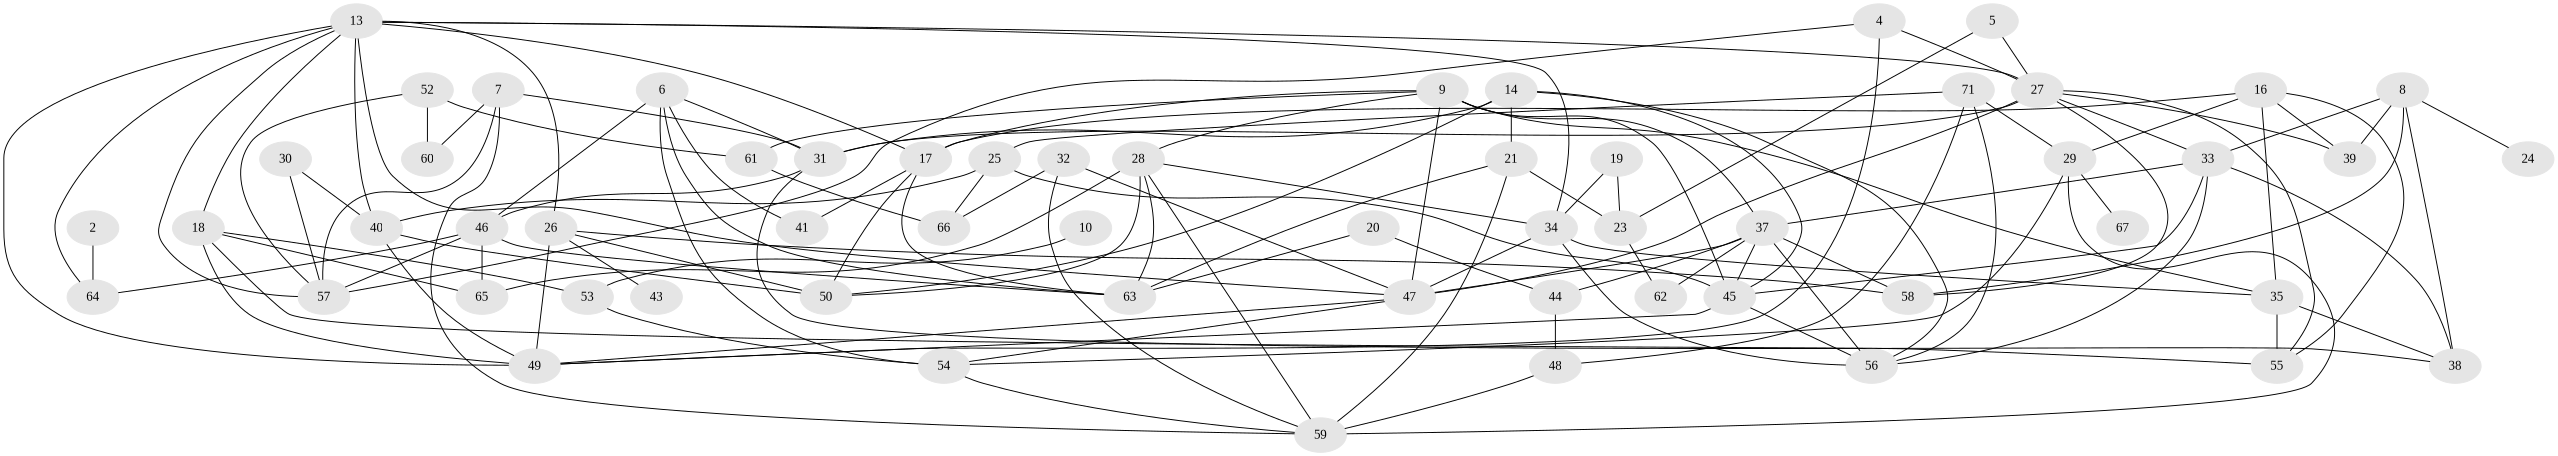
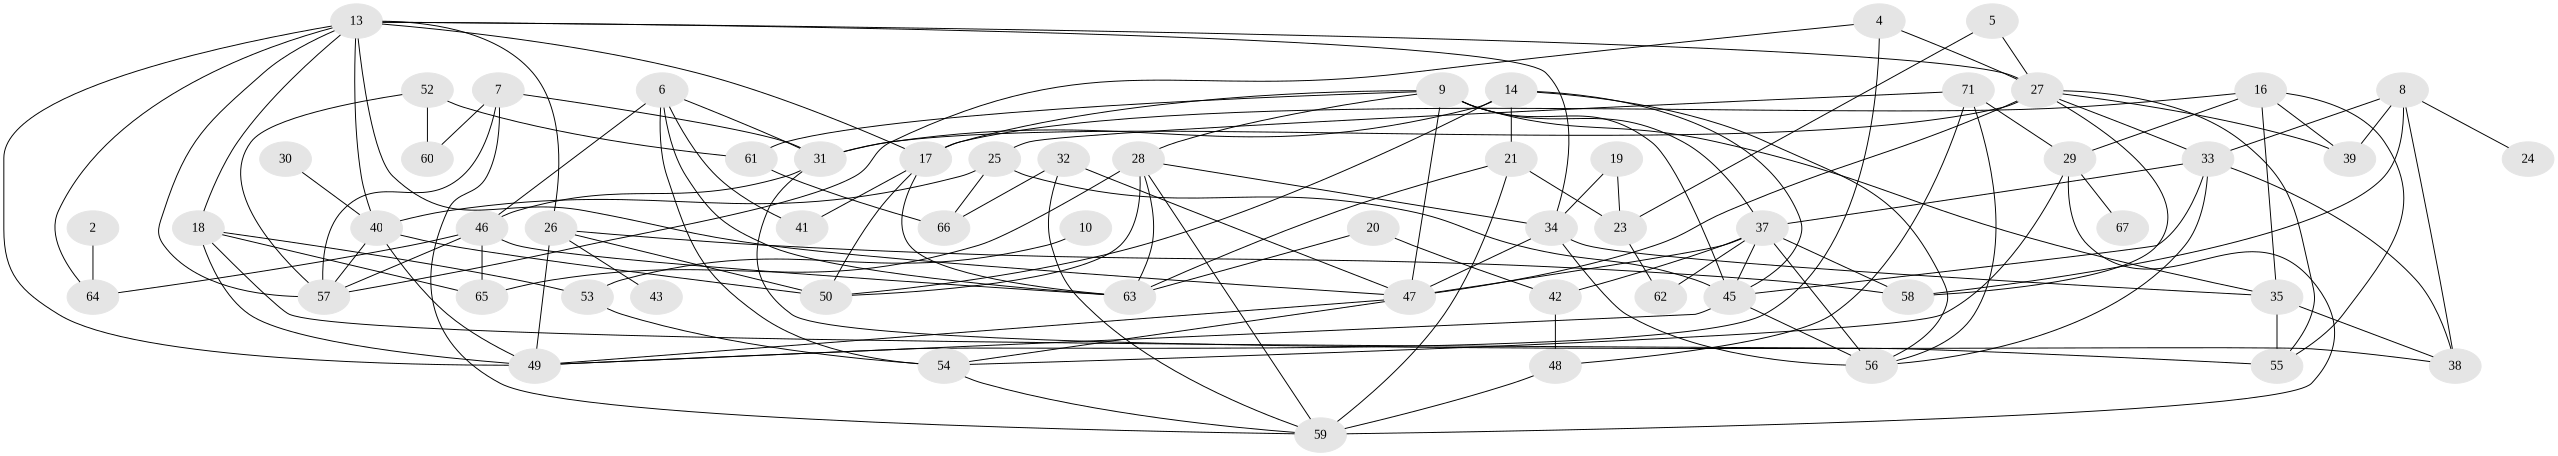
(305, 228) -> (344, 270)
(1555, 297) -> (1555, 297)
